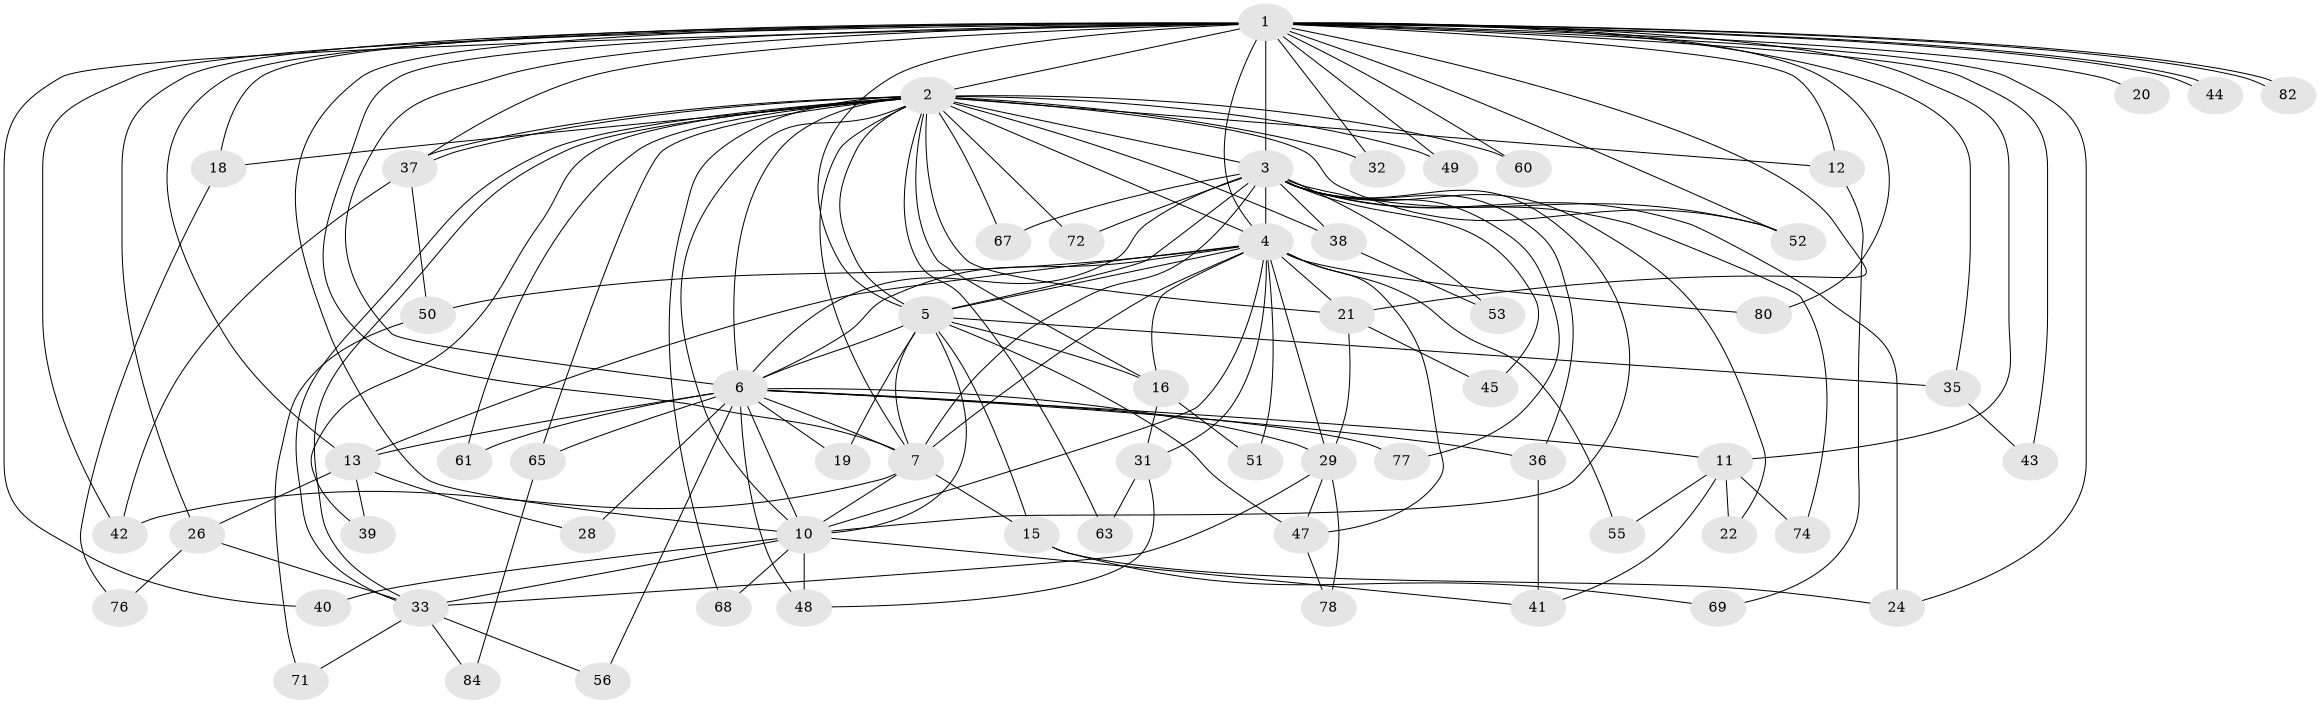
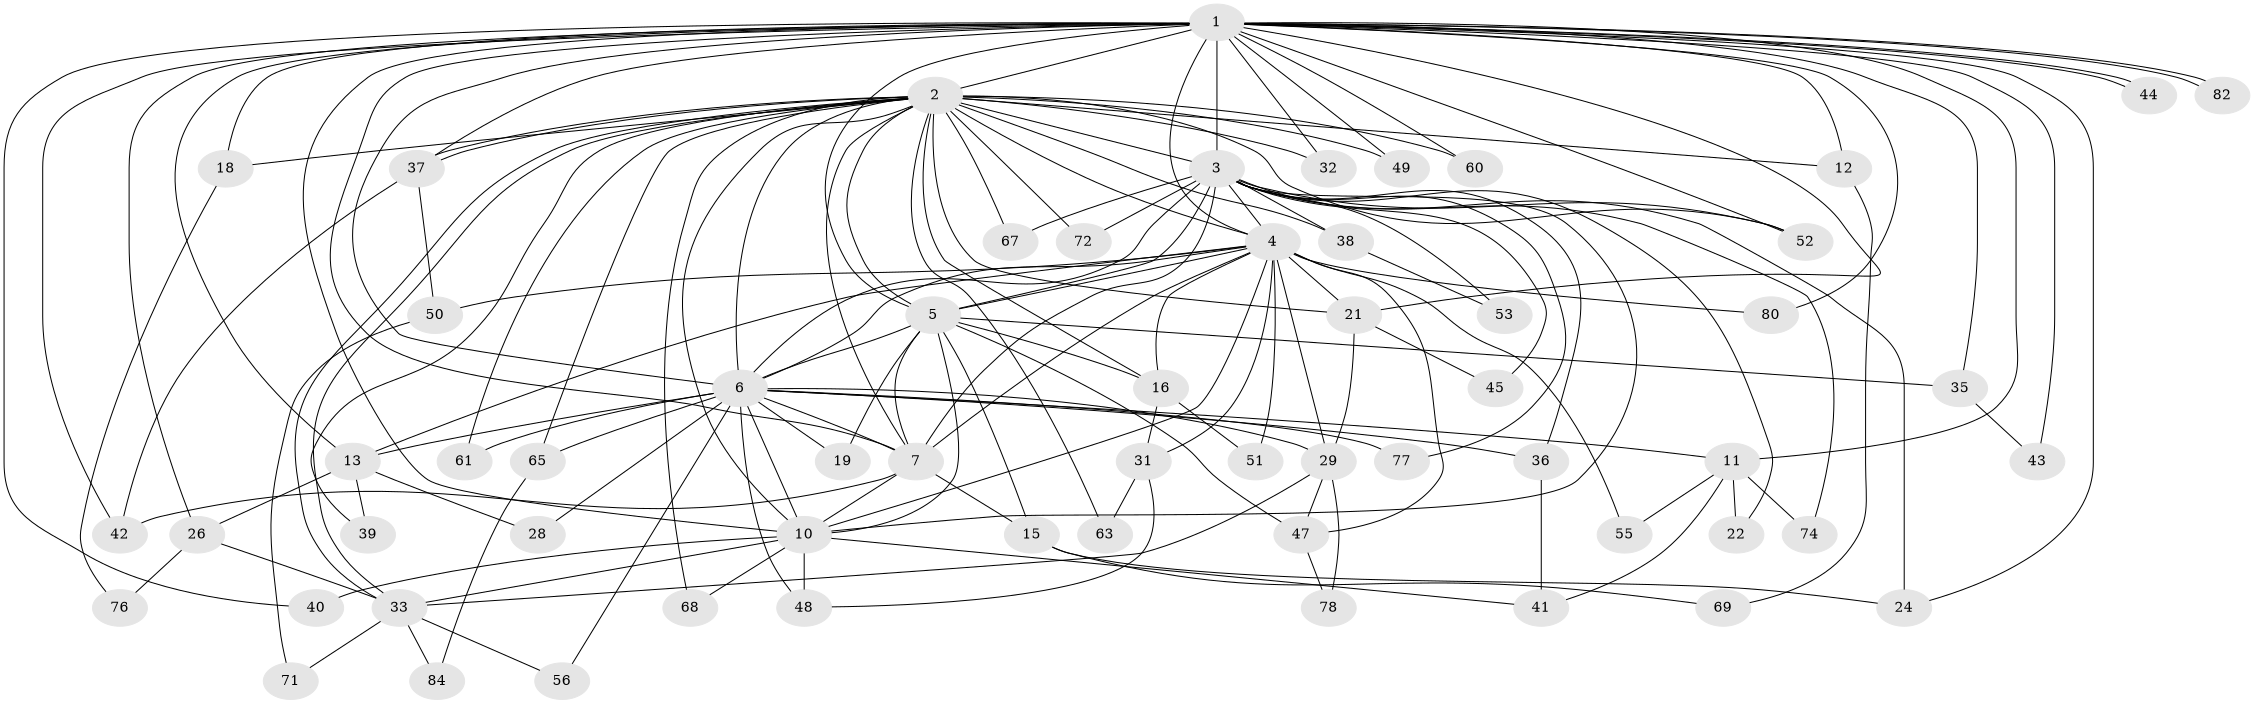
(2142, 96) -> none
